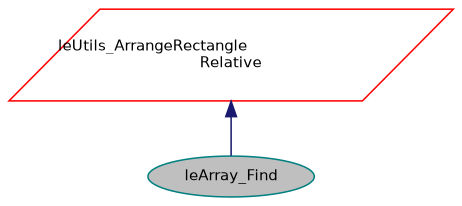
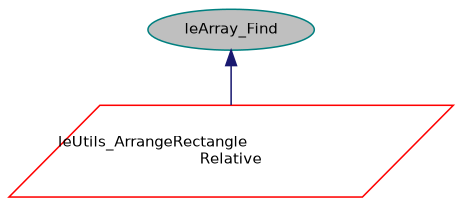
(231, 136) -> (231, 85)
